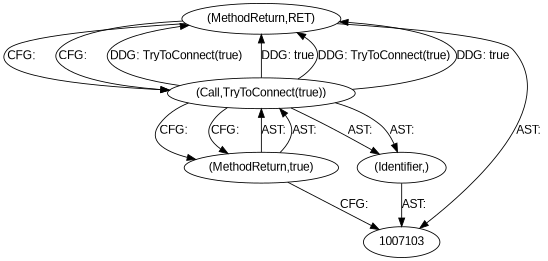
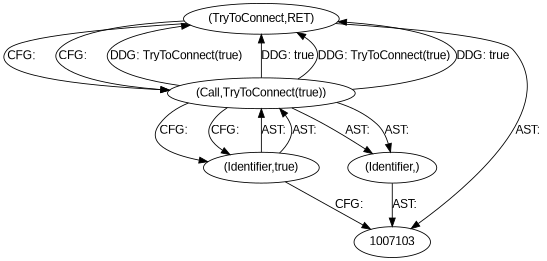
(261, 19) -> (261, 19)
(261, 168) -> (261, 168)
